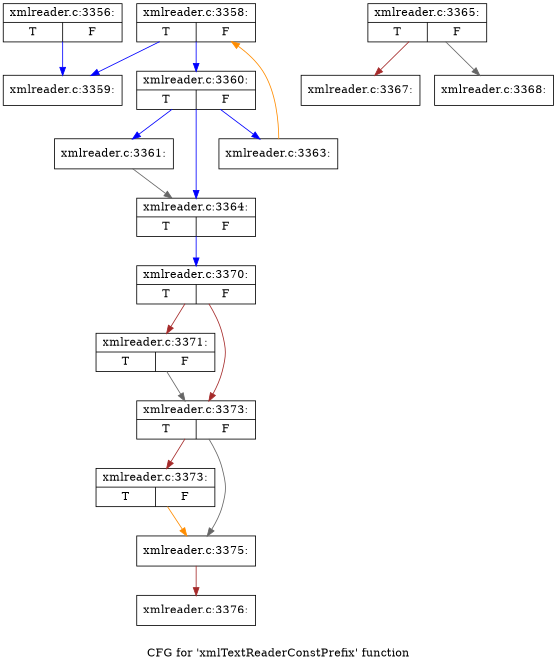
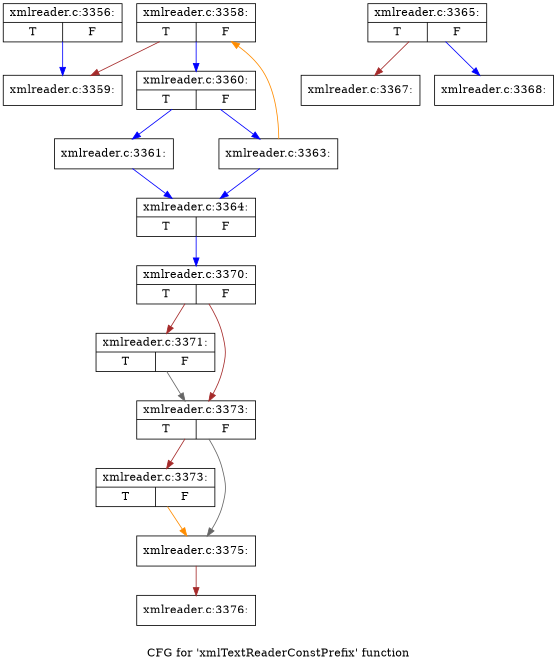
(460, 56) -> (460, 56)
(129, 57) -> (129, 57)
(196, 150) -> (243, 181)
(149, 181) -> (149, 181)
